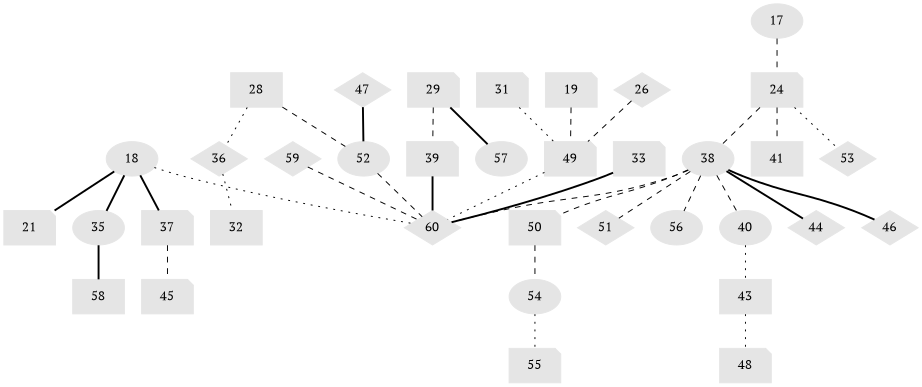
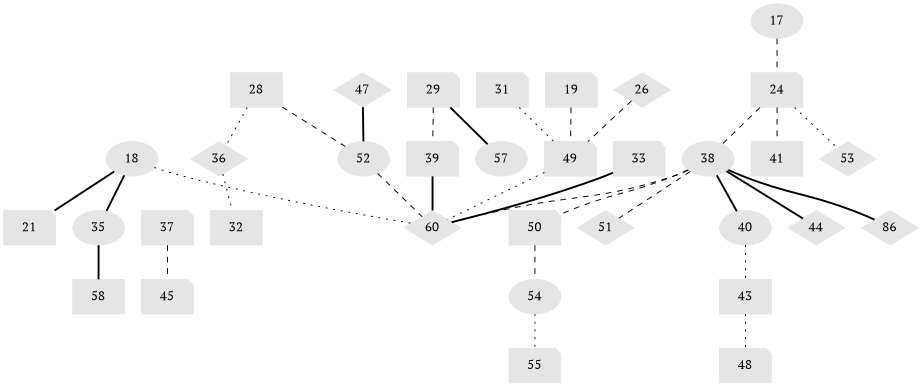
(293, 159) -> none
(150, 193) -> none
(727, 193) -> (727, 193)
(677, 228) -> none
(890, 228) -> (890, 228)
